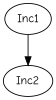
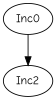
(28, 19) -> (28, 19)
